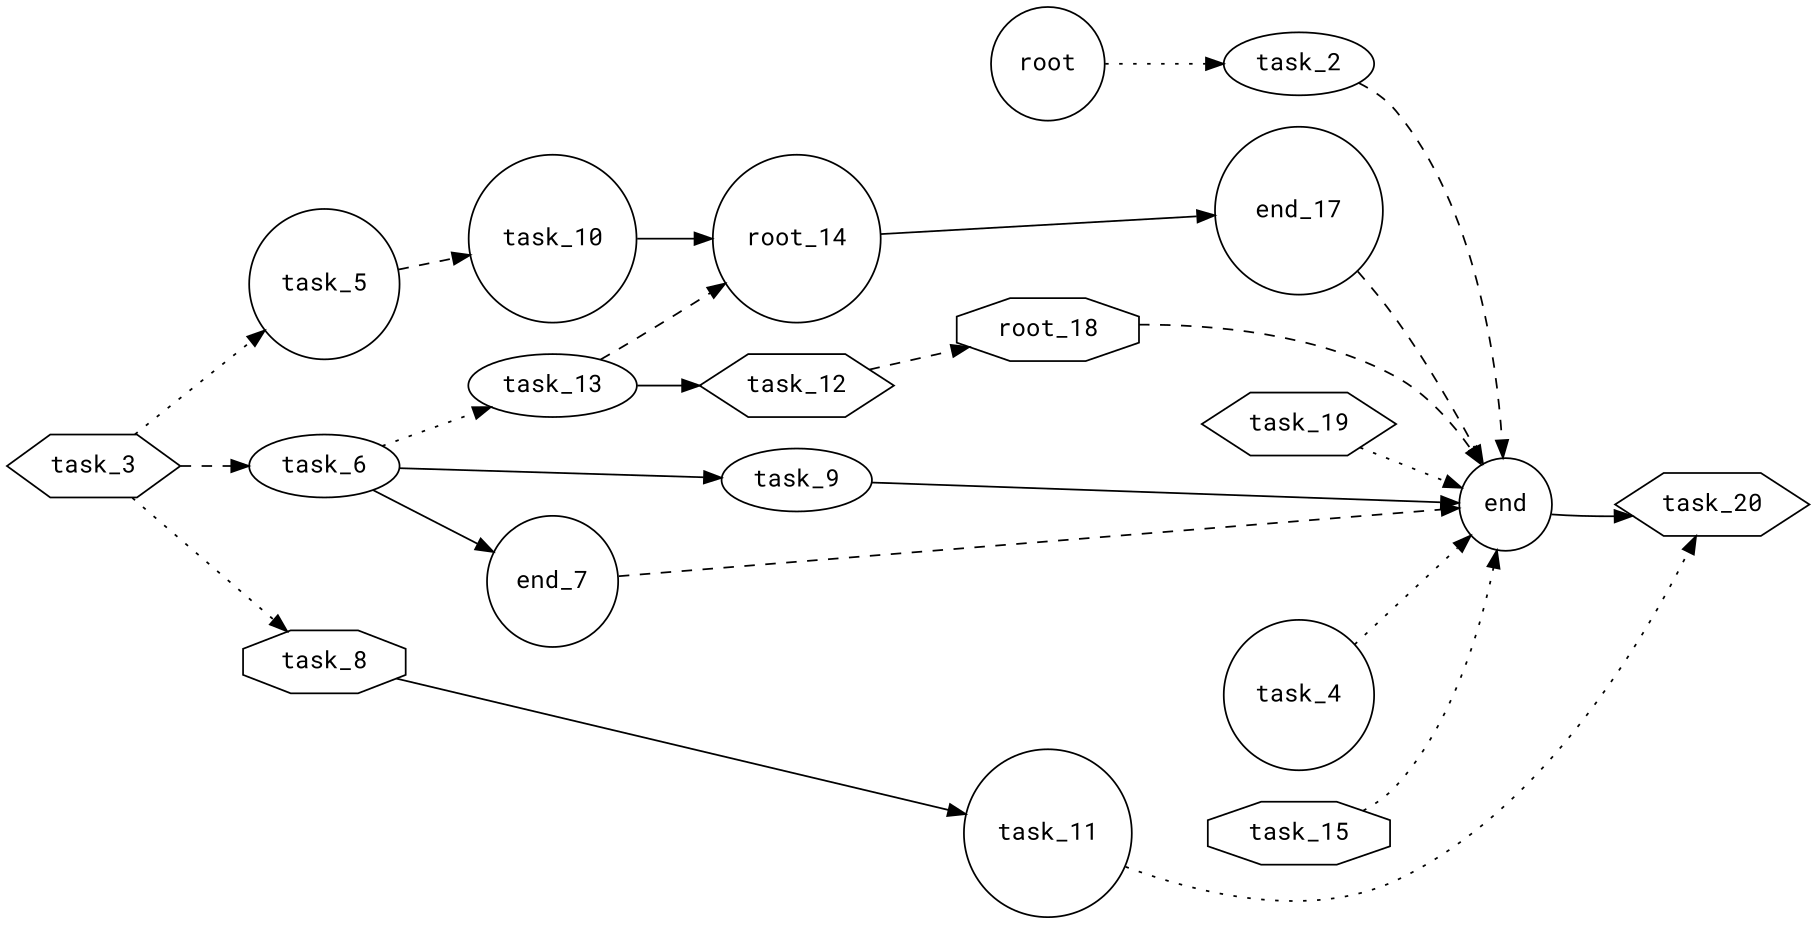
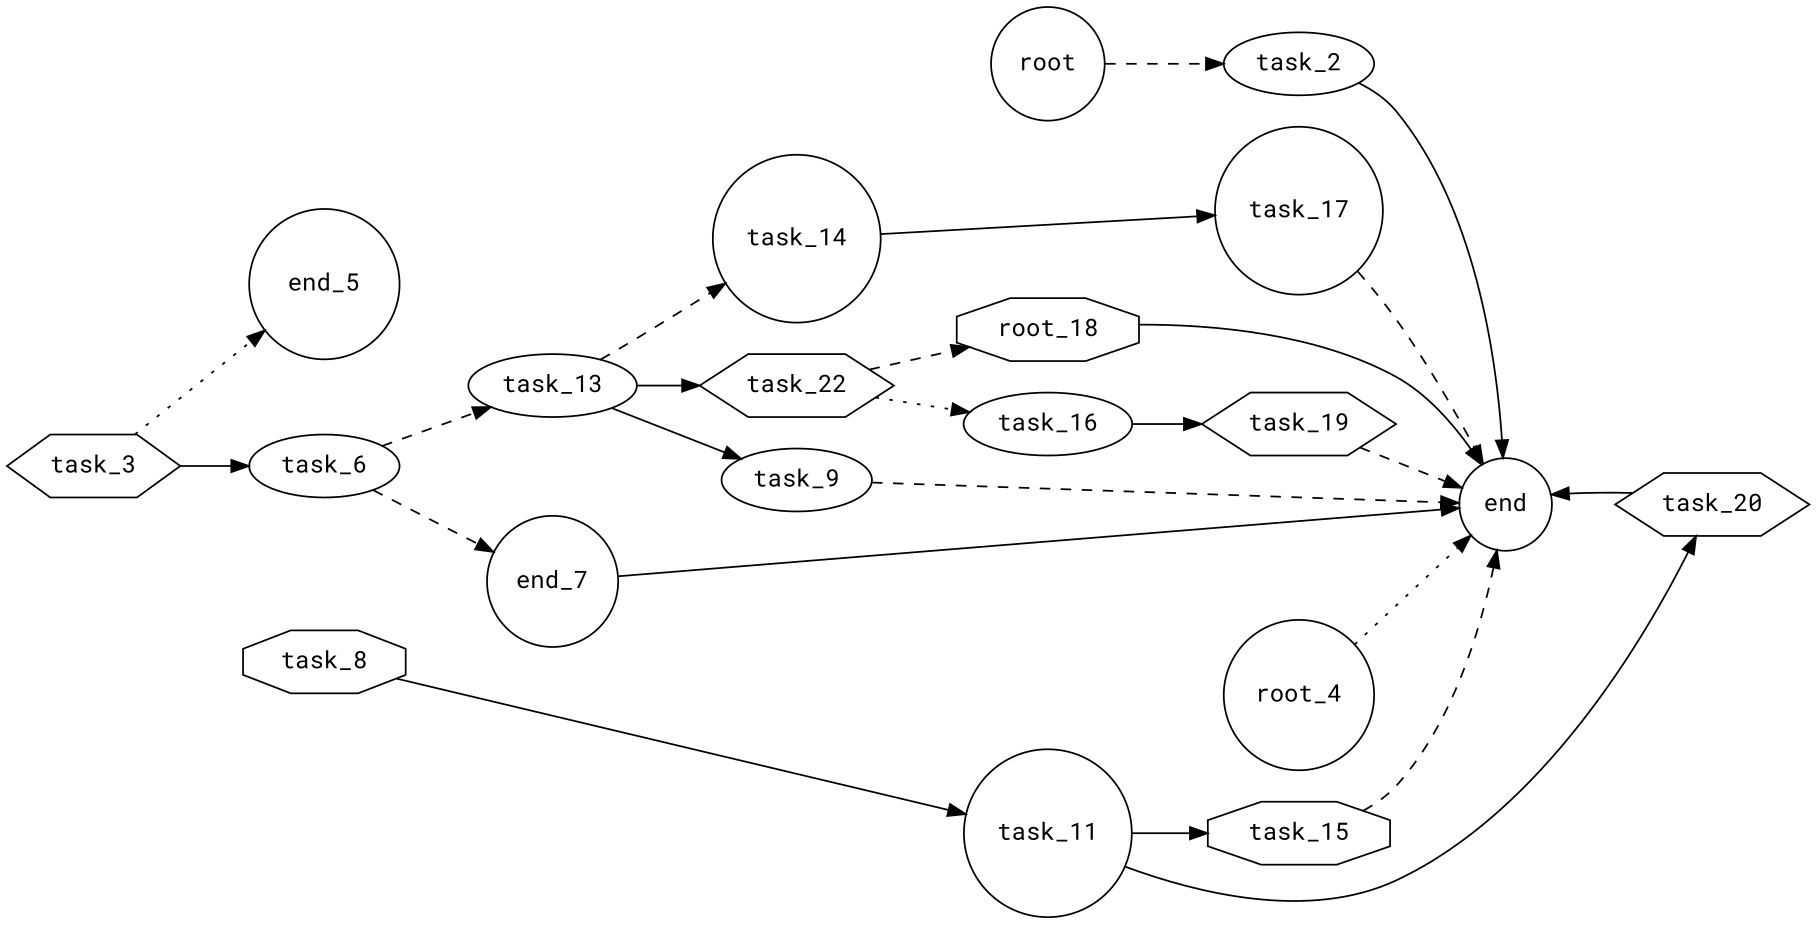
(1155, 64) -> (1155, 64)
(1299, 211) -> (1299, 211)
(553, 239) -> none
(797, 239) -> (797, 239)
(1466, 245) -> (1466, 245)
(324, 284) -> (324, 284)
(1322, 347) -> (1322, 347)
(797, 386) -> (797, 386)
none -> (1048, 424)
(428, 430) -> (428, 430)
(1402, 464) -> (1402, 464)
(206, 466) -> (206, 466)
(552, 473) -> (668, 430)
(1156, 492) -> (1156, 492)
(1583, 516) -> (1600, 493)
(425, 517) -> (425, 517)
(1030, 543) -> (1030, 543)
(203, 559) -> none
(1299, 695) -> (1299, 695)
(1450, 702) -> (1450, 702)
none -> (1161, 833)
(1468, 835) -> (1468, 835)
